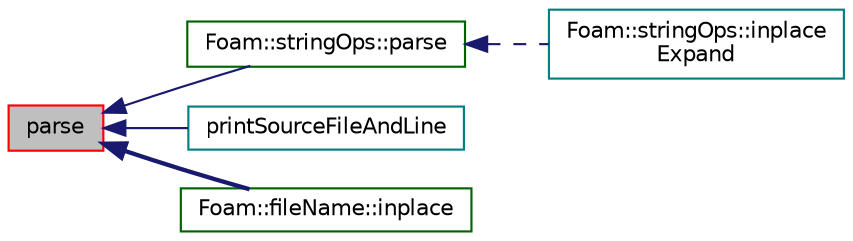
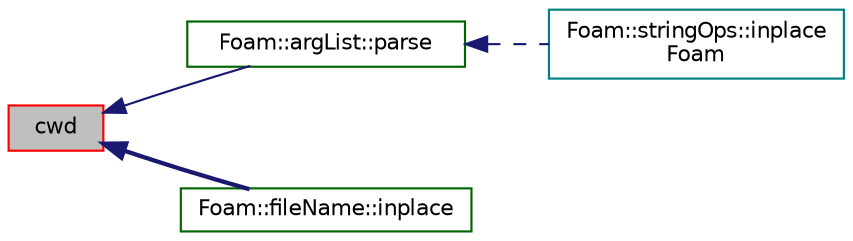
(326, 44) -> (326, 44)
(696, 44) -> (696, 44)
(56, 128) -> (56, 128)
(326, 128) -> none
